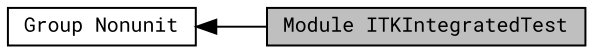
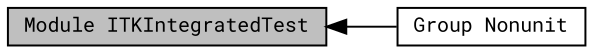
(242, 27) -> (372, 27)
